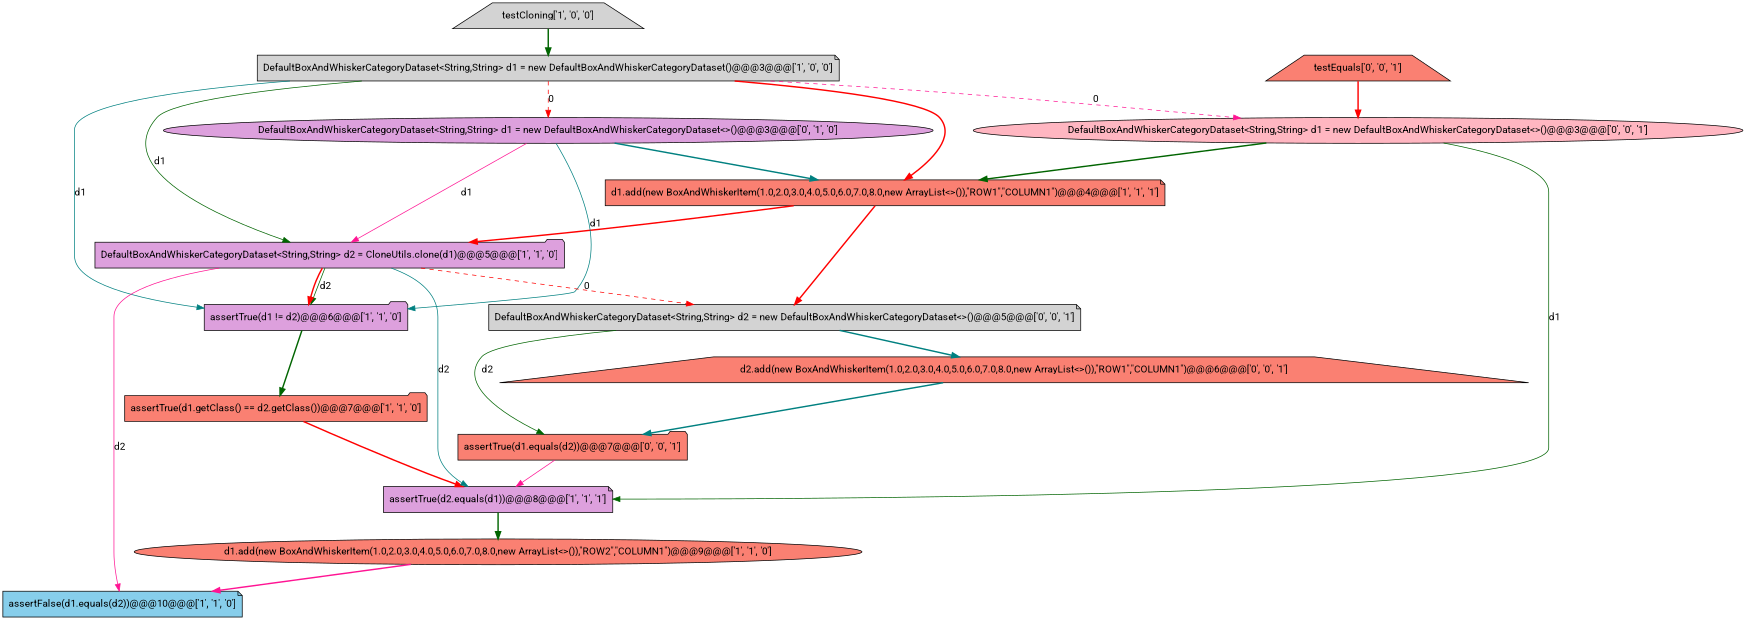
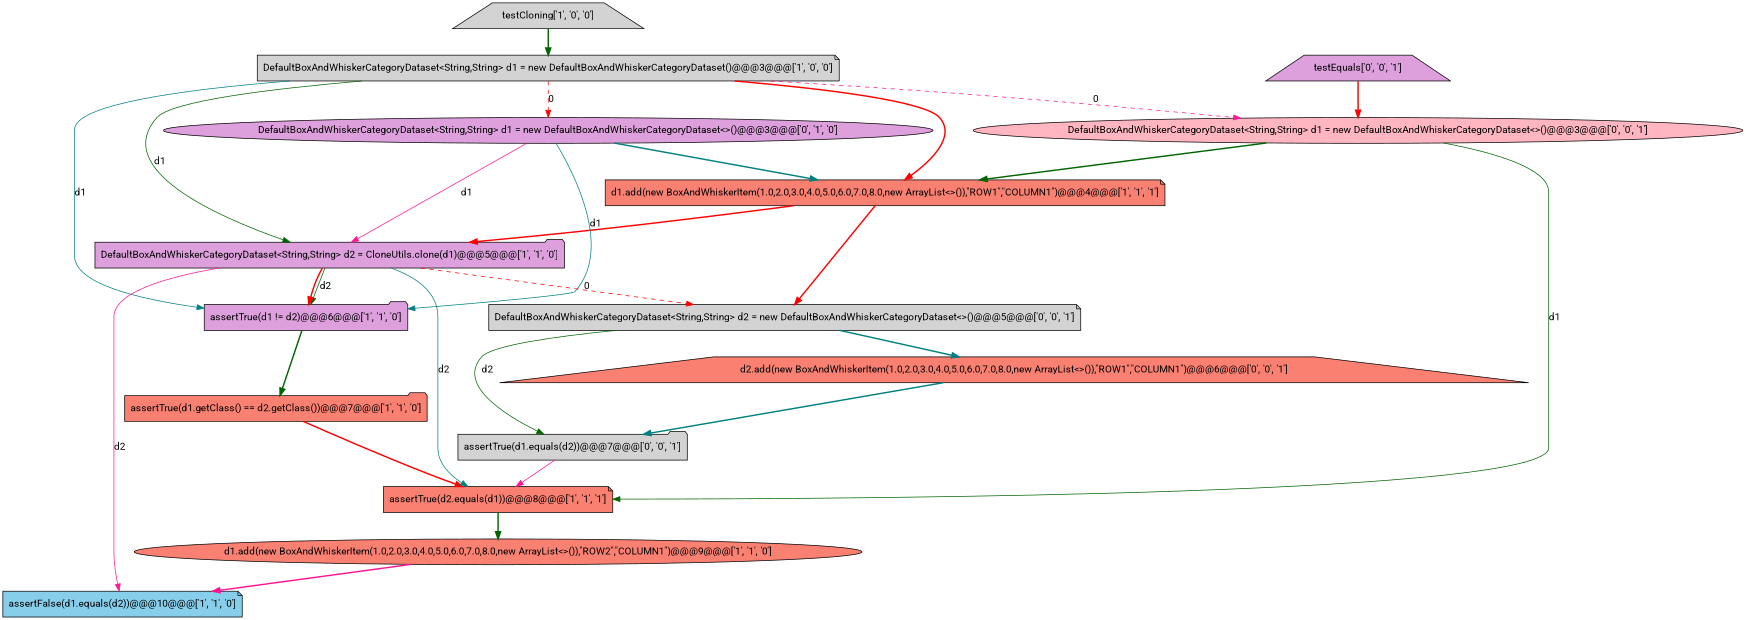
(1358, 68) -> (1358, 68)
(573, 447) -> (573, 447)
(498, 500) -> (498, 500)
